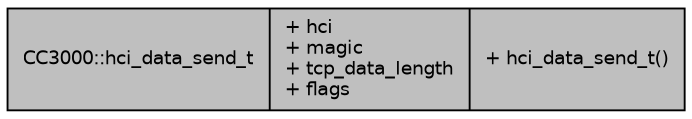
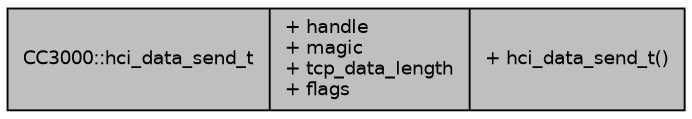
(309, 27) -> (327, 27)
